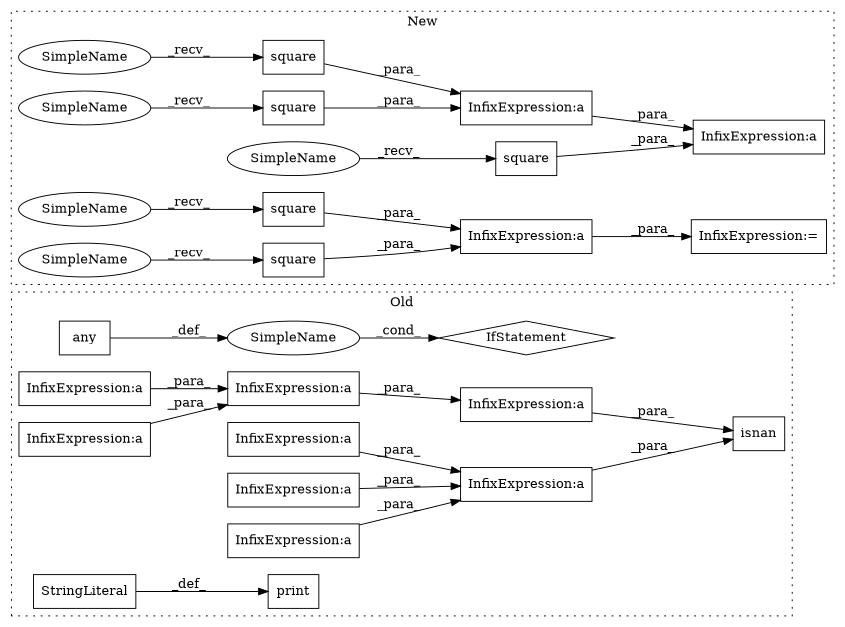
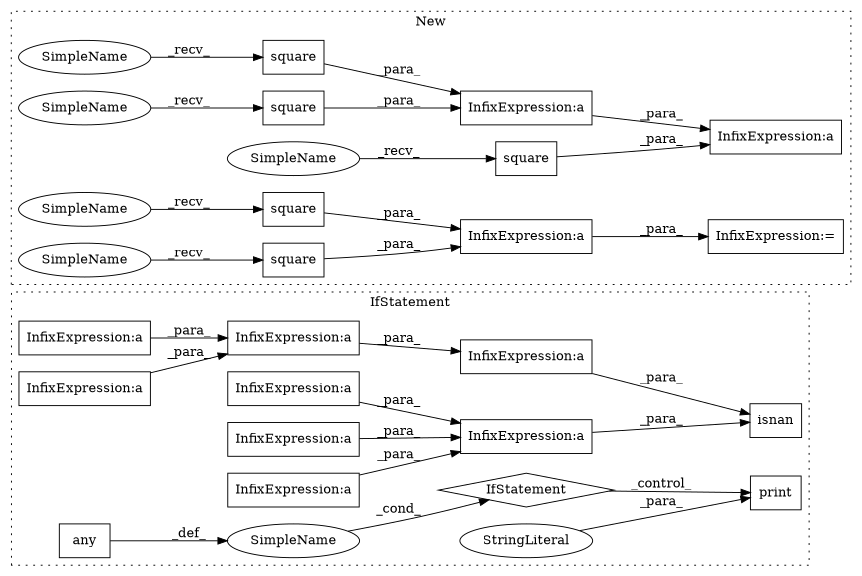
(402, 303) -> (410, 303)
none -> (675, 492)
(189, 584) -> (661, 502)
(85, 591) -> (526, 541)
